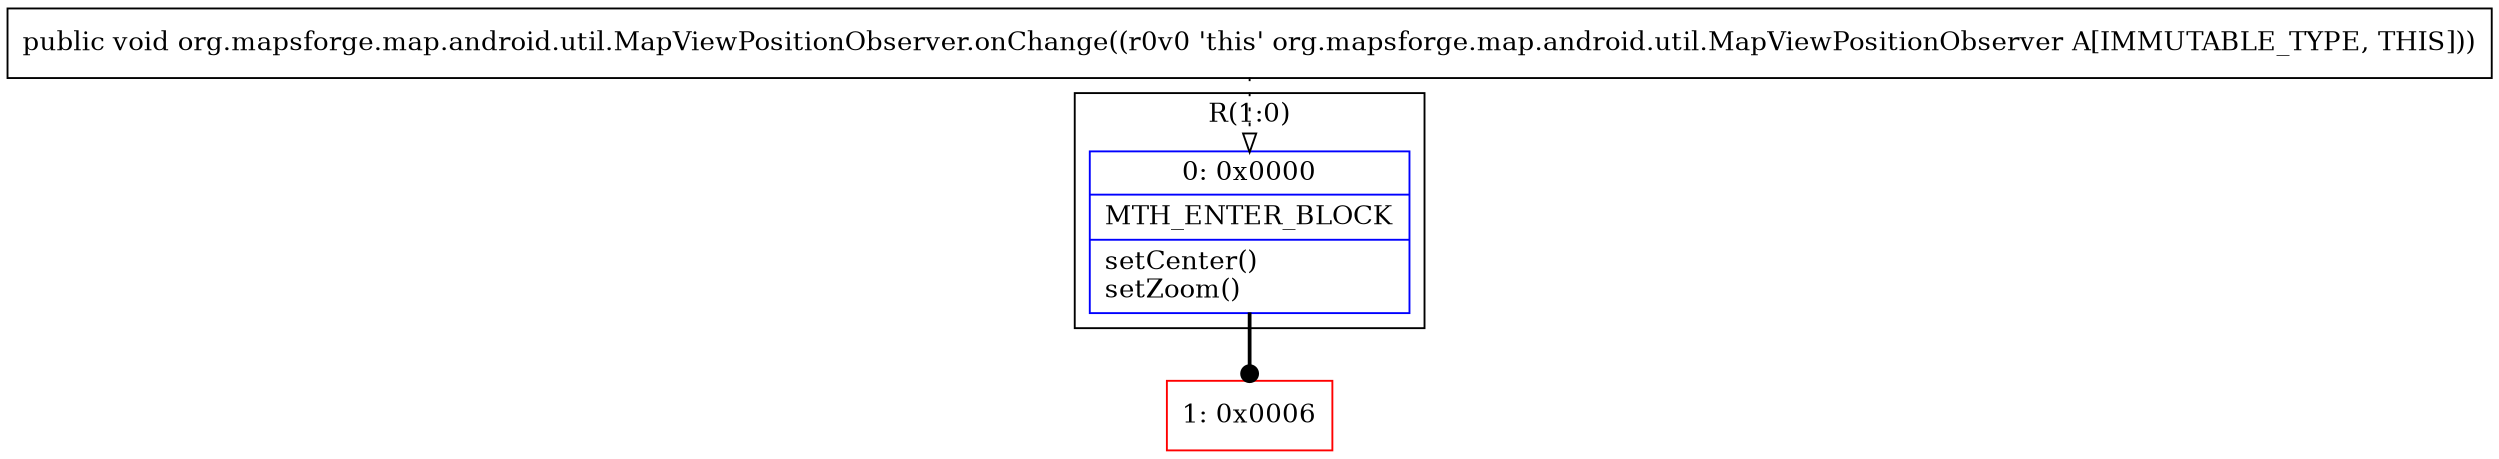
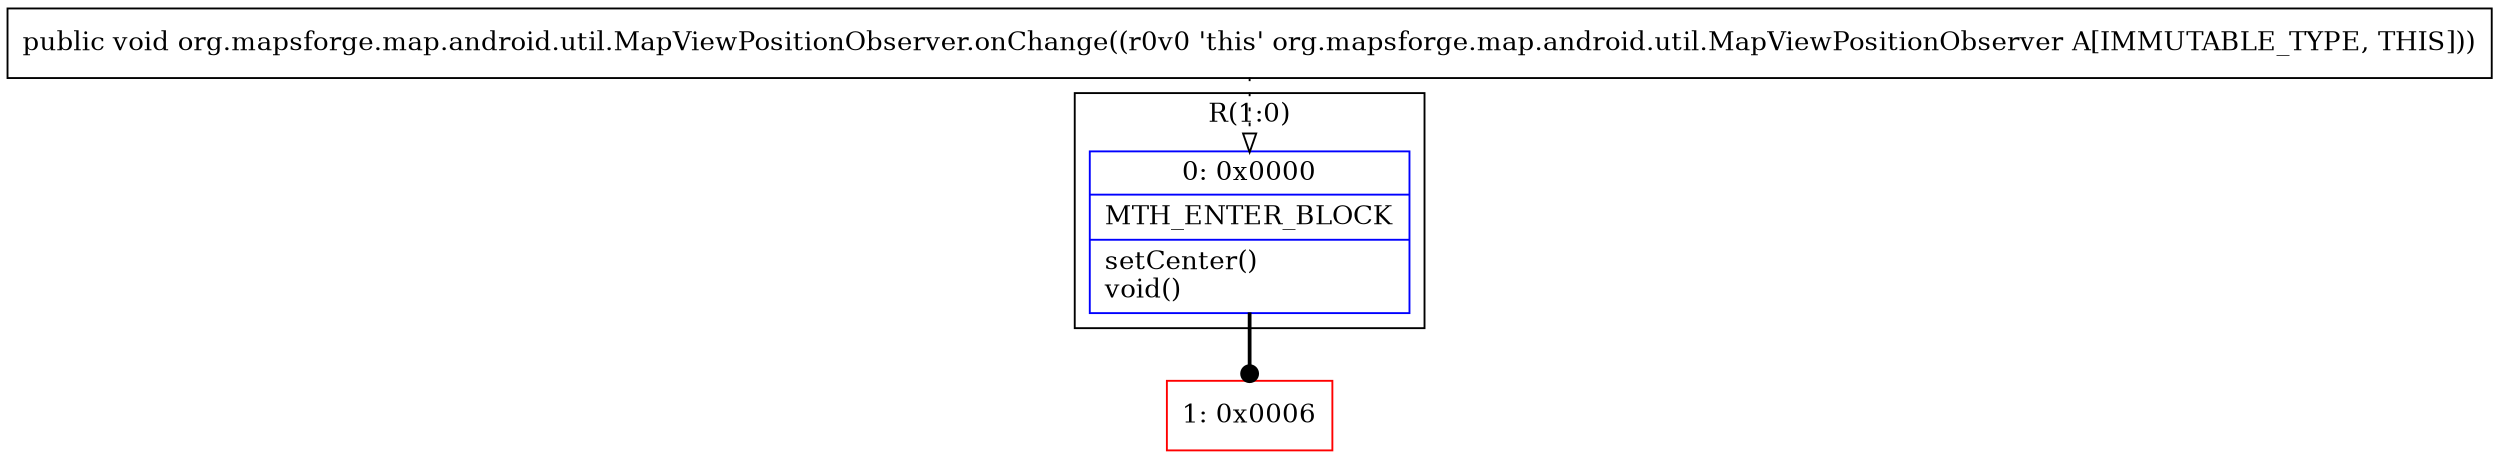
(1173, 290) -> (1143, 290)
